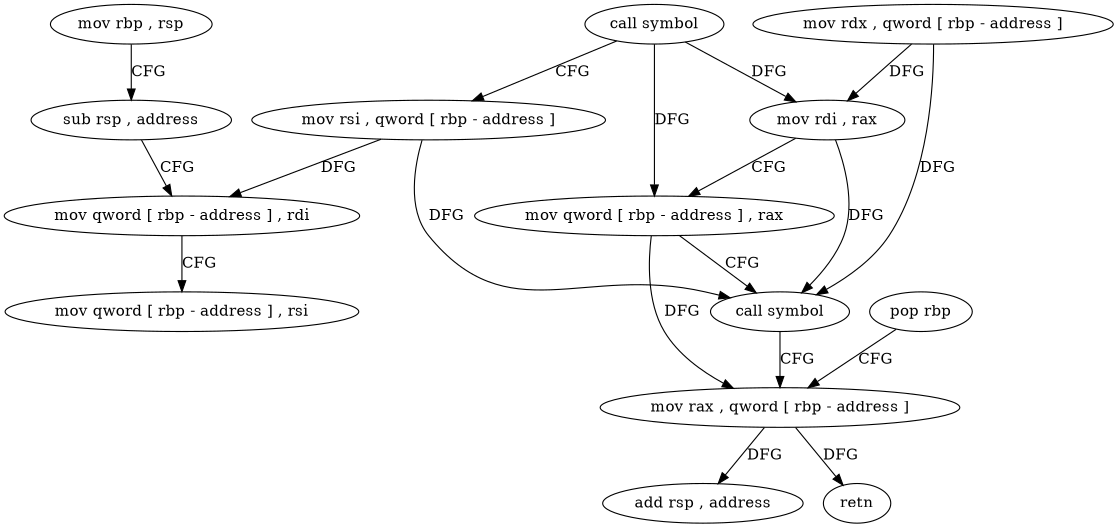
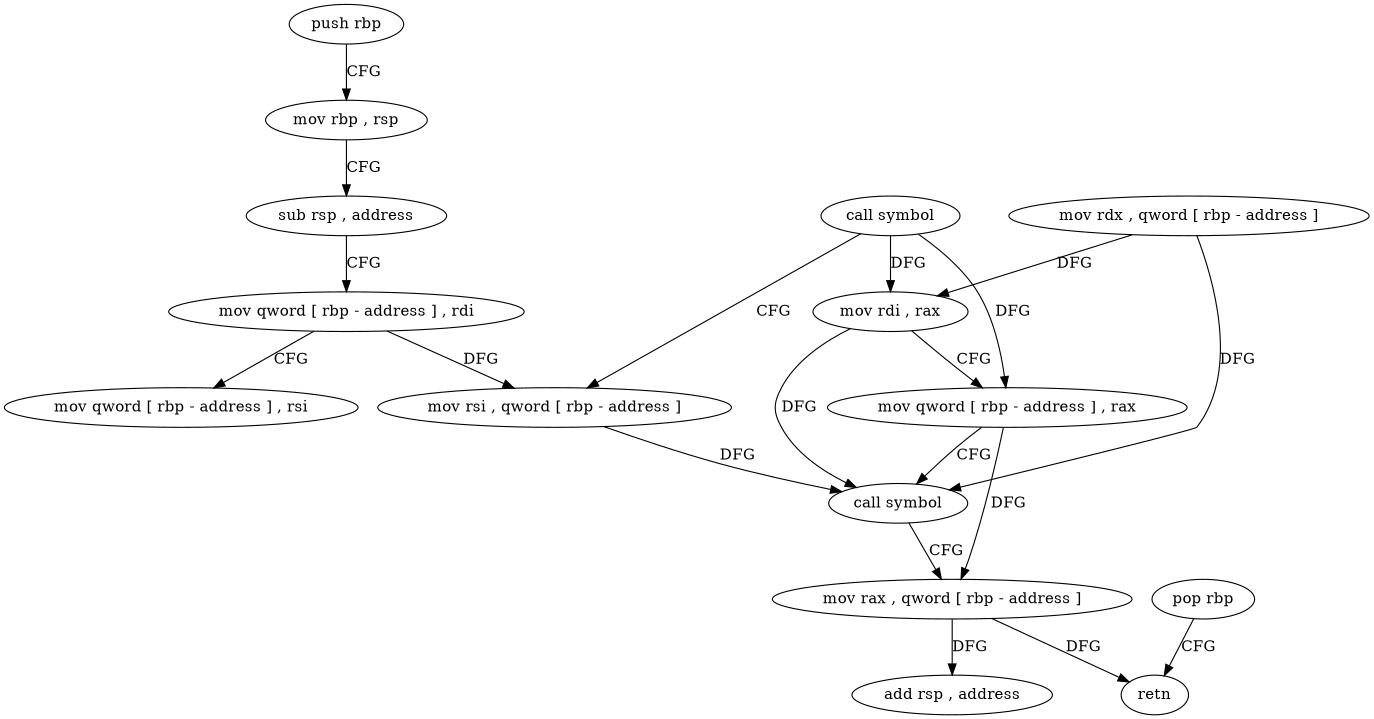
none -> (346, 24)
(311, 166) -> (445, 357)
(857, 355) -> (1182, 642)
